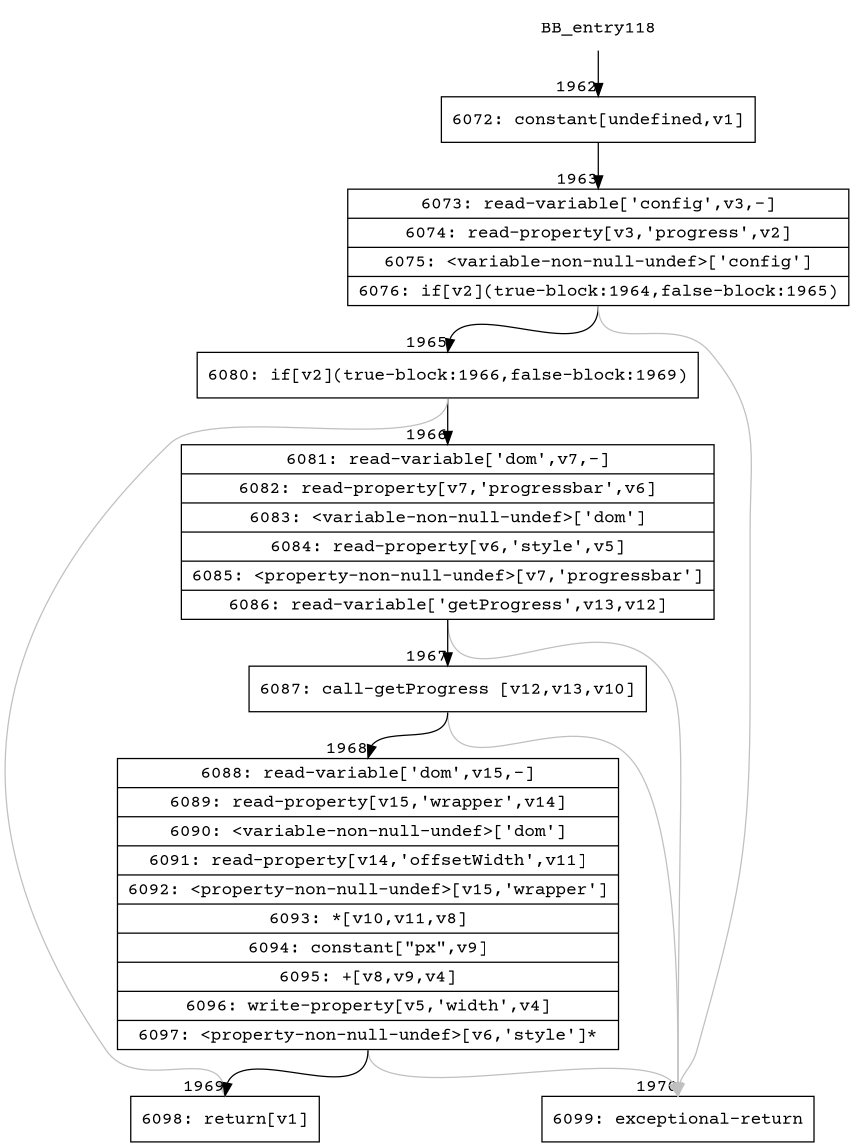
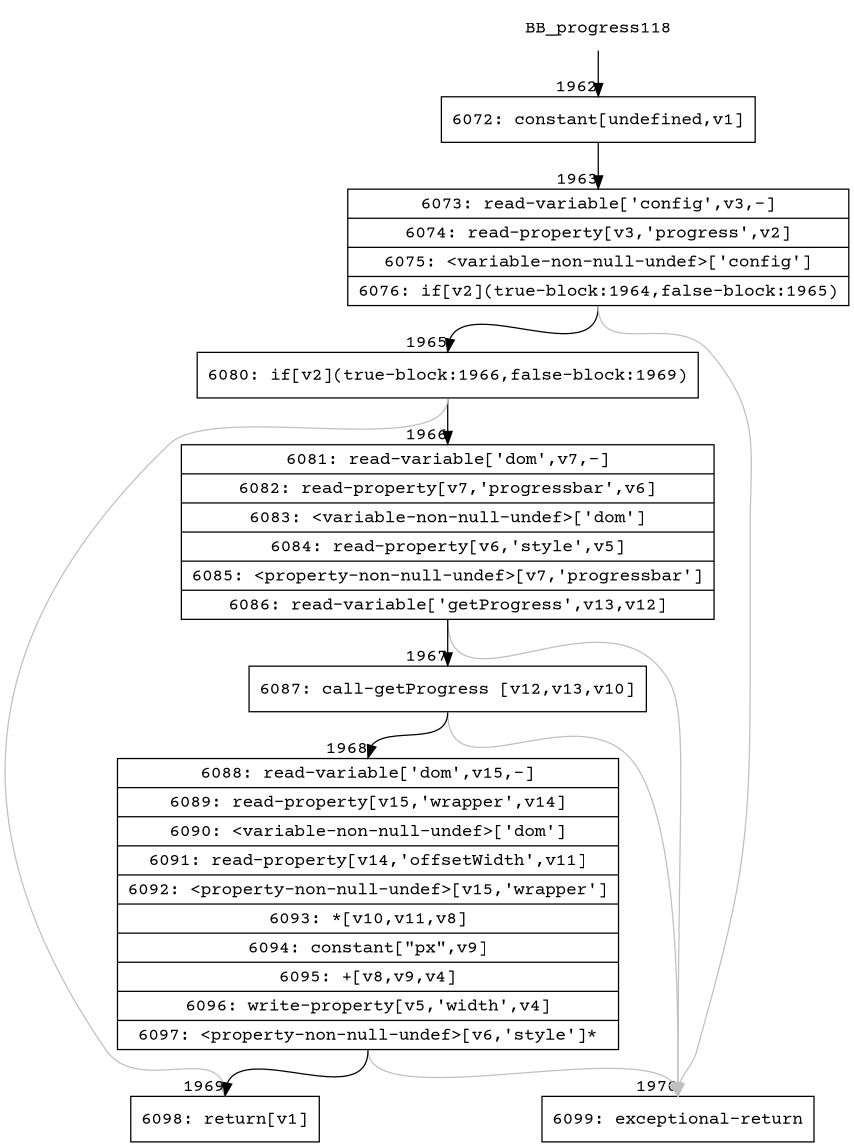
(598, 28) -> (598, 28)
